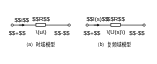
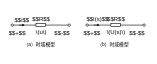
(113, 45) -> (113, 45)
